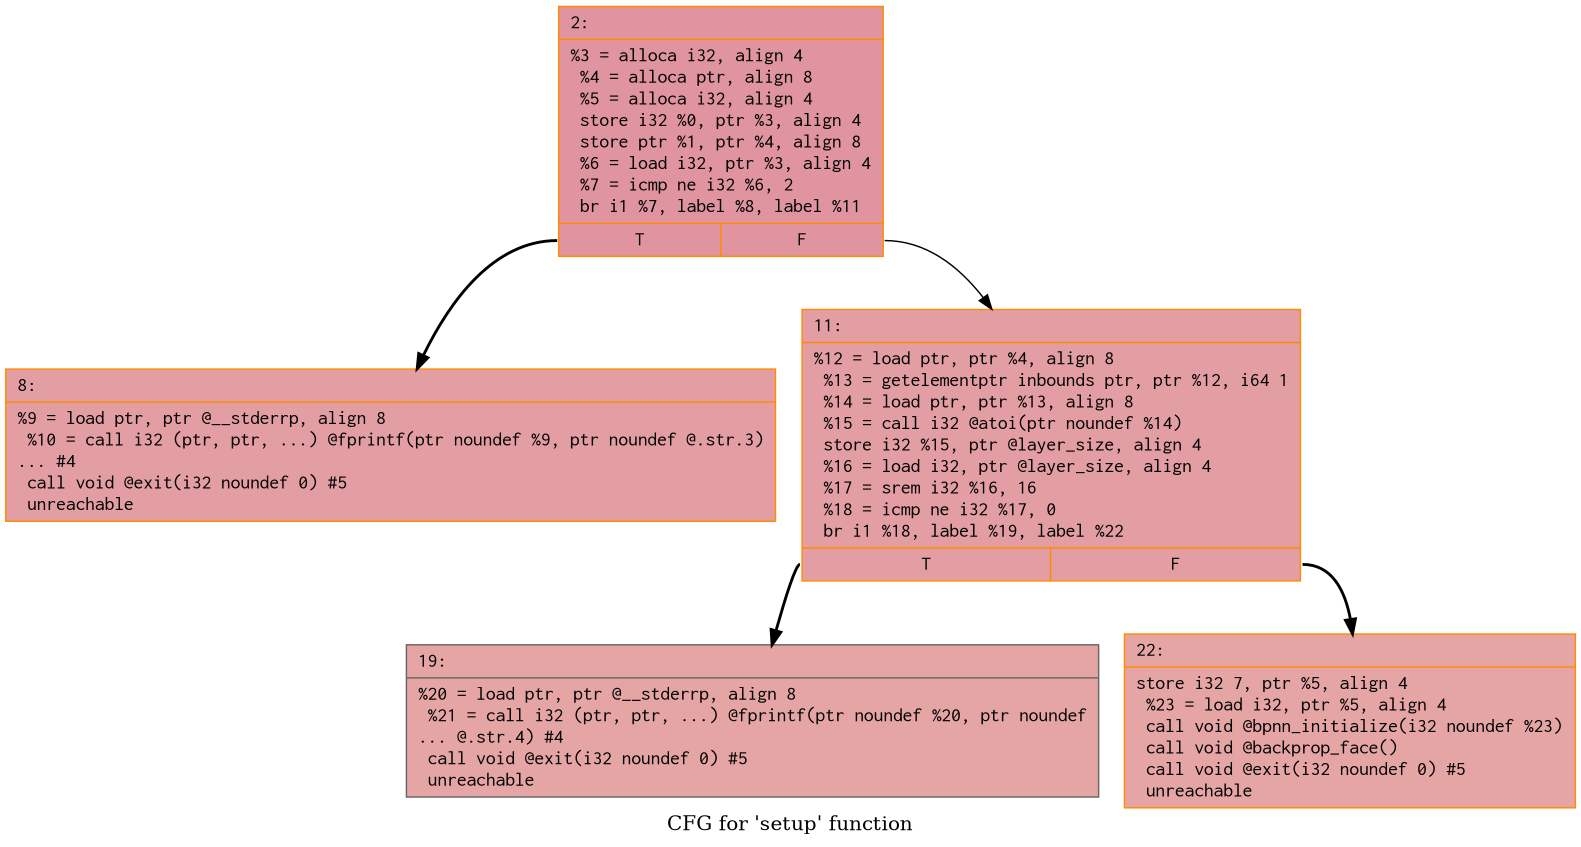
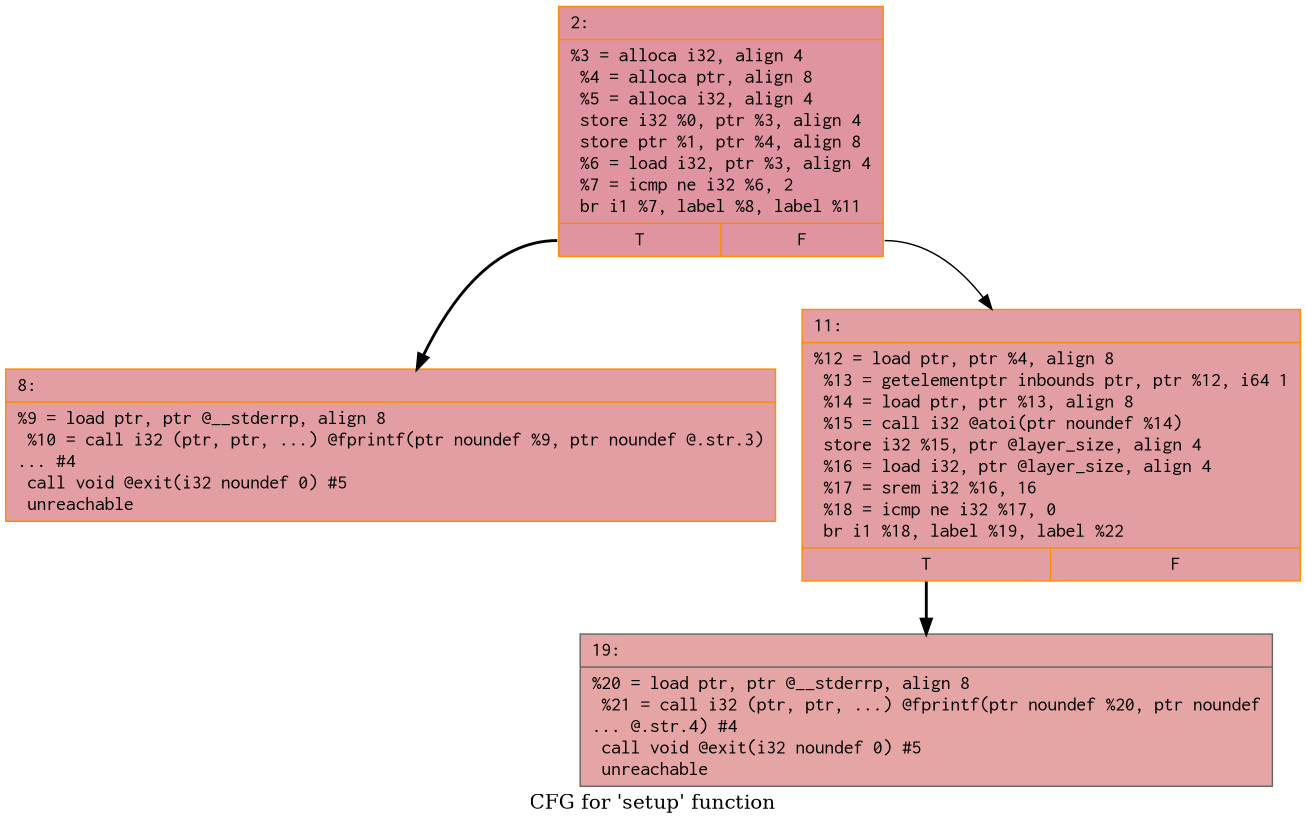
(1350, 721) -> none
